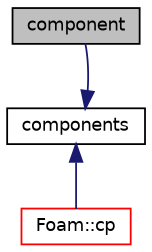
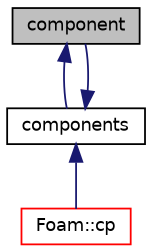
none -> (64, 85)
